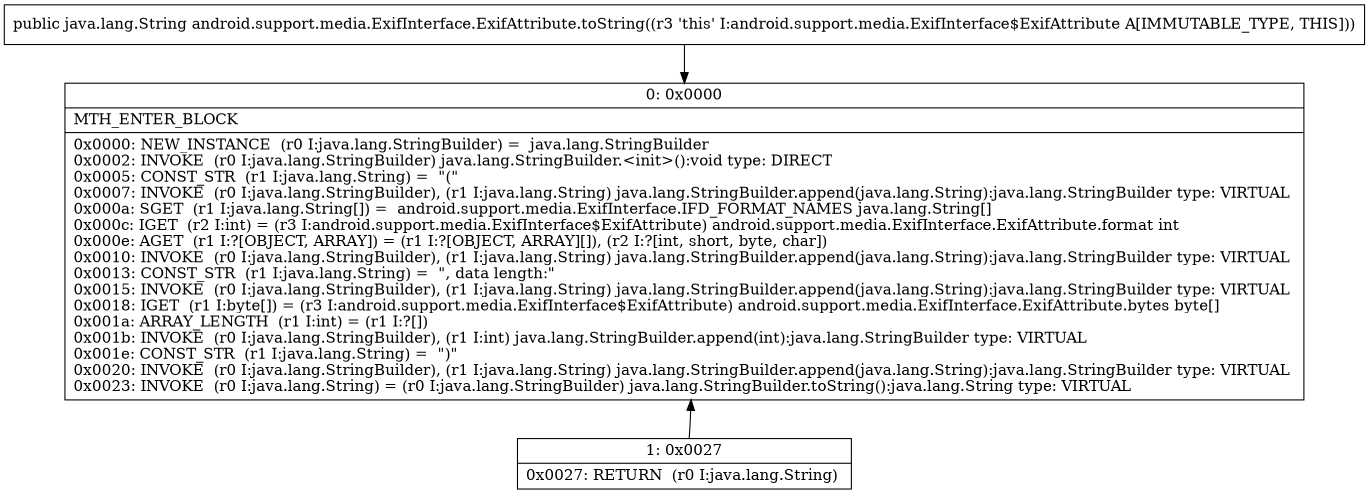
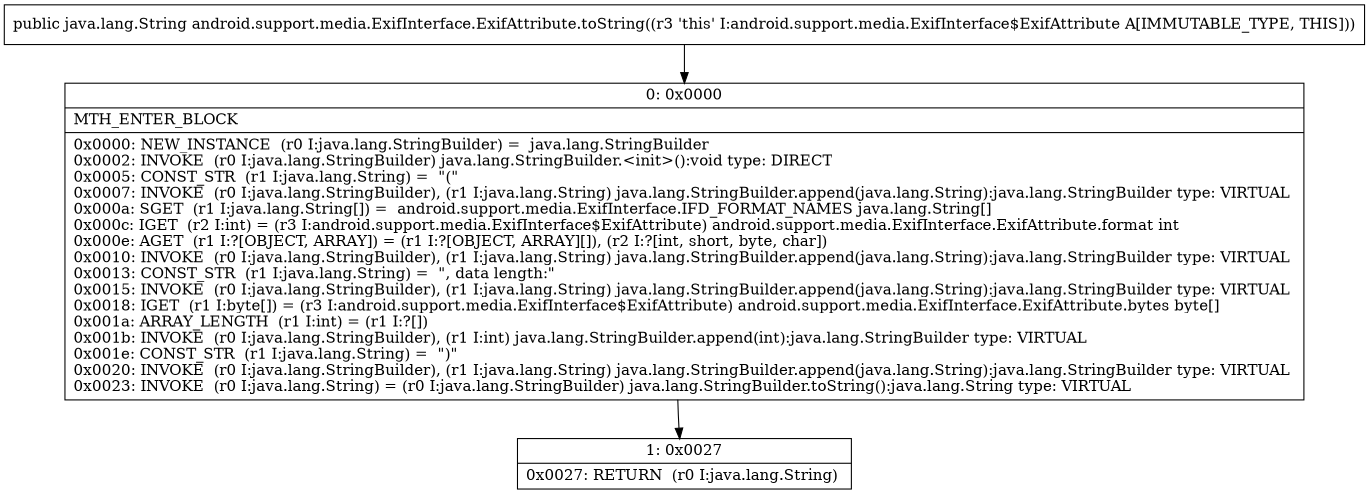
(690, 425) -> (678, 414)
